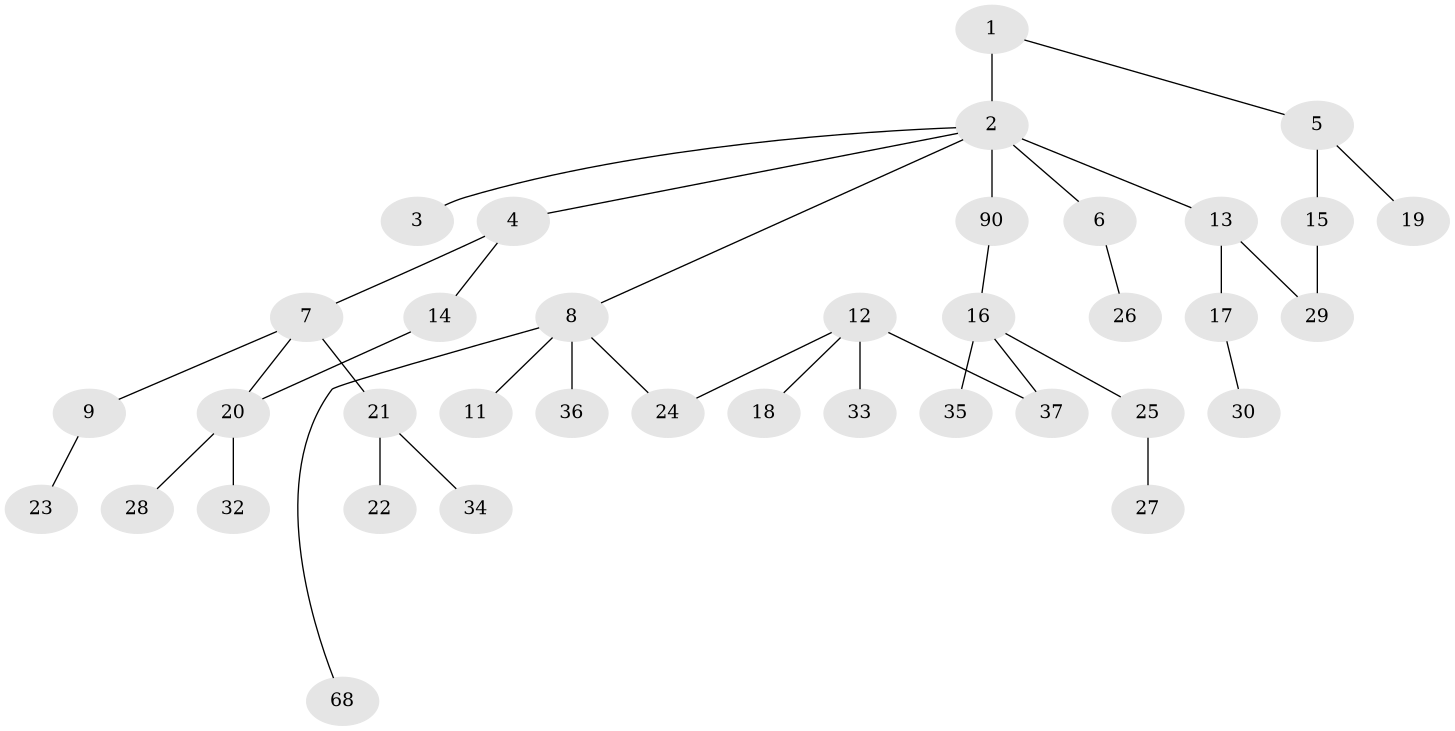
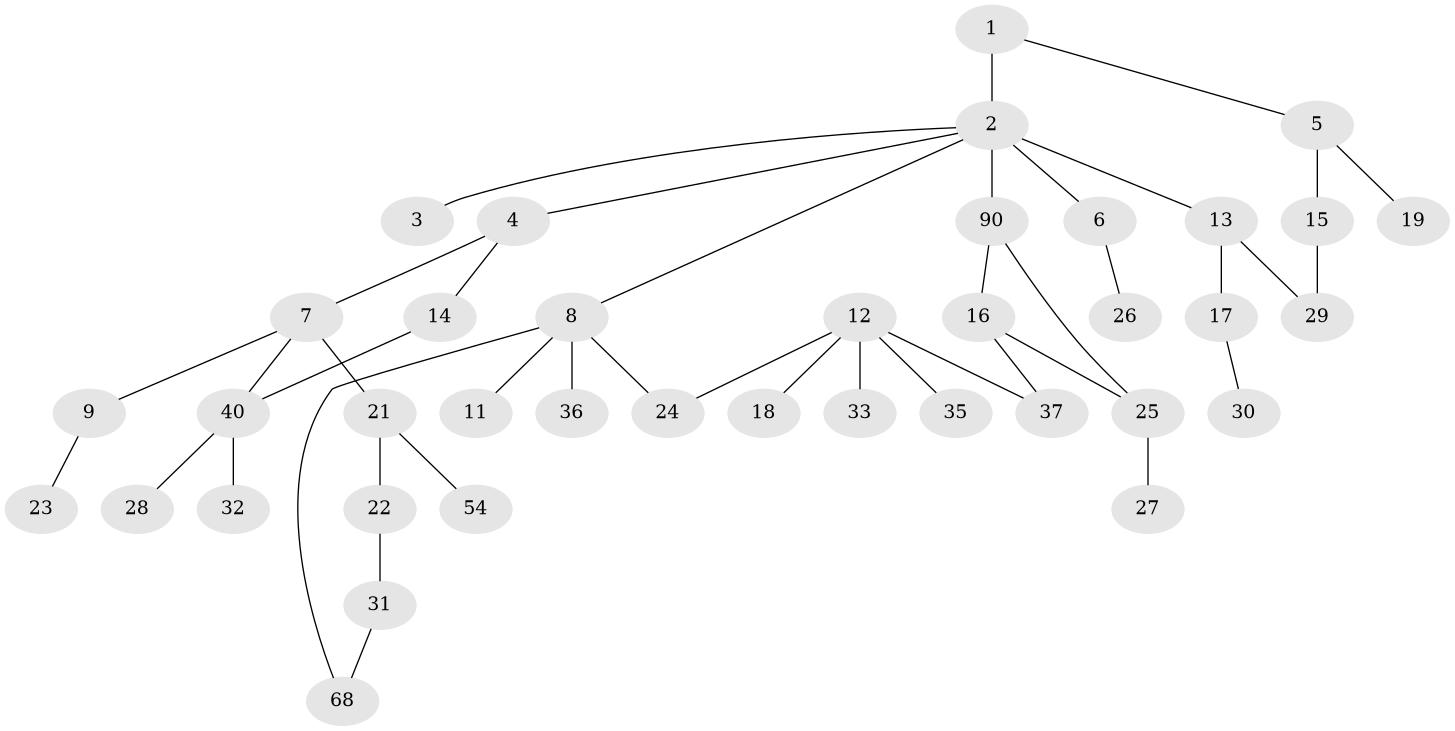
none -> (1062, 322)
(968, 362) -> (908, 365)
(233, 413) -> (233, 413)
(476, 509) -> (476, 509)
none -> (380, 605)
